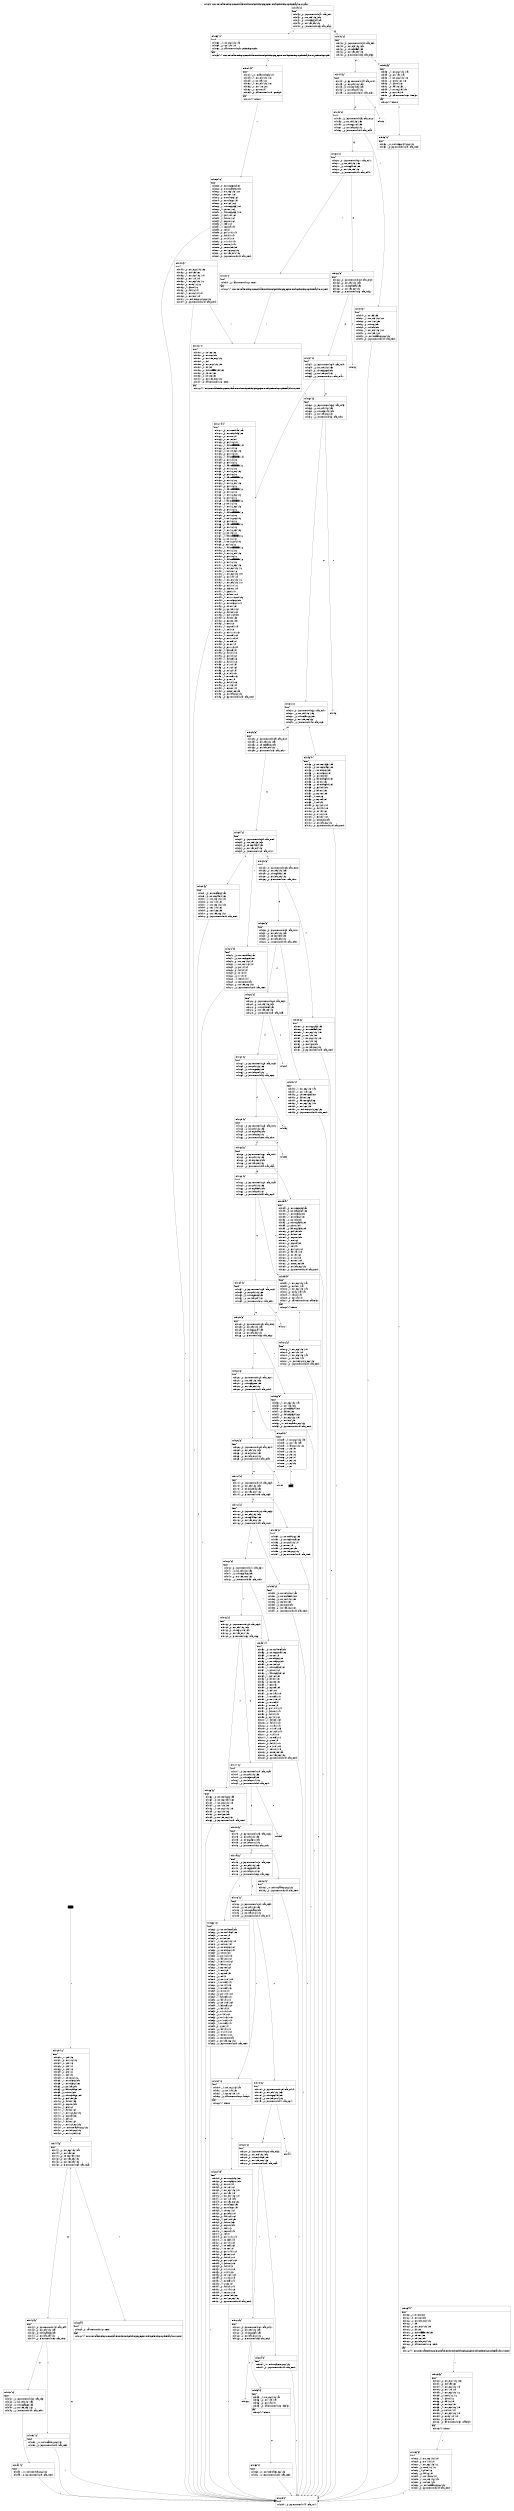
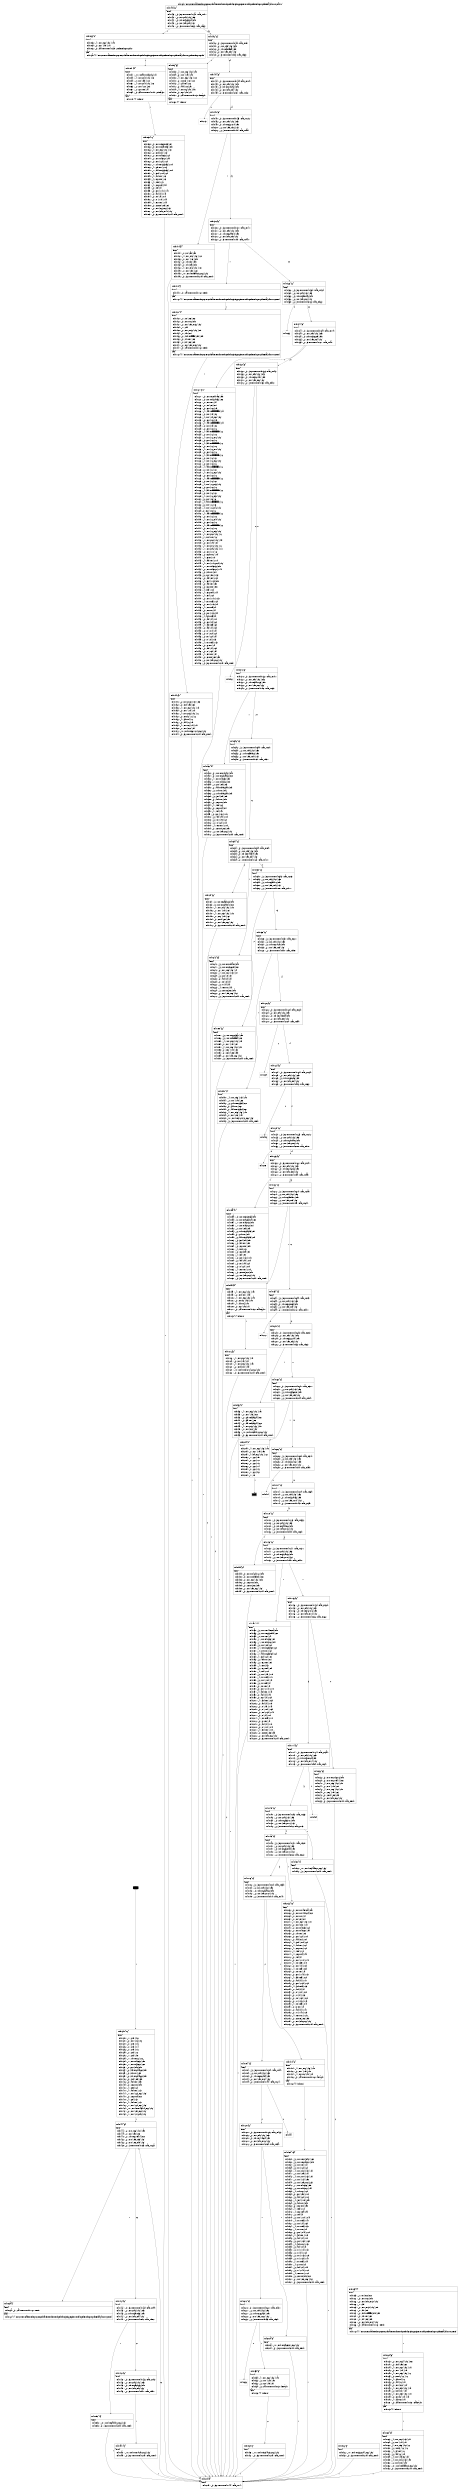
(399, 120) -> none
(221, 324) -> (175, 523)
(291, 1542) -> none
